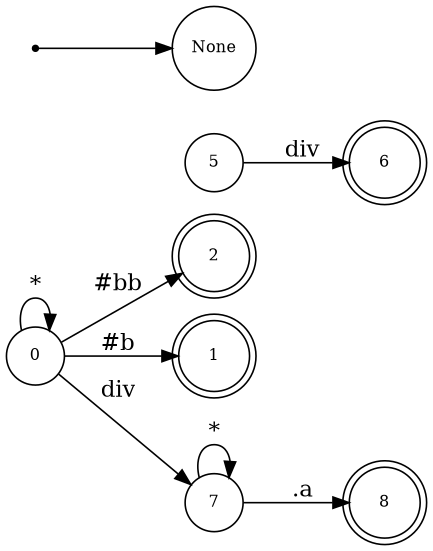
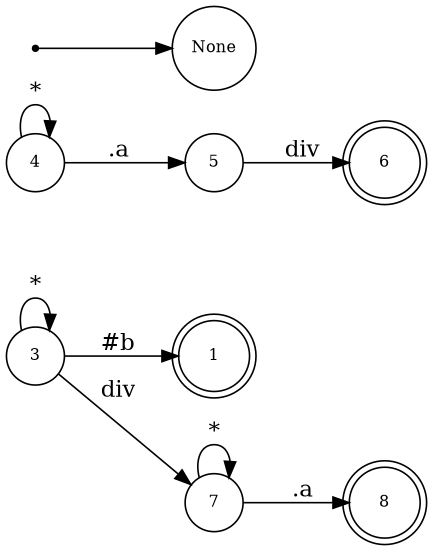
none -> (35, 163)
(214, 256) -> none
(35, 356) -> (35, 356)
